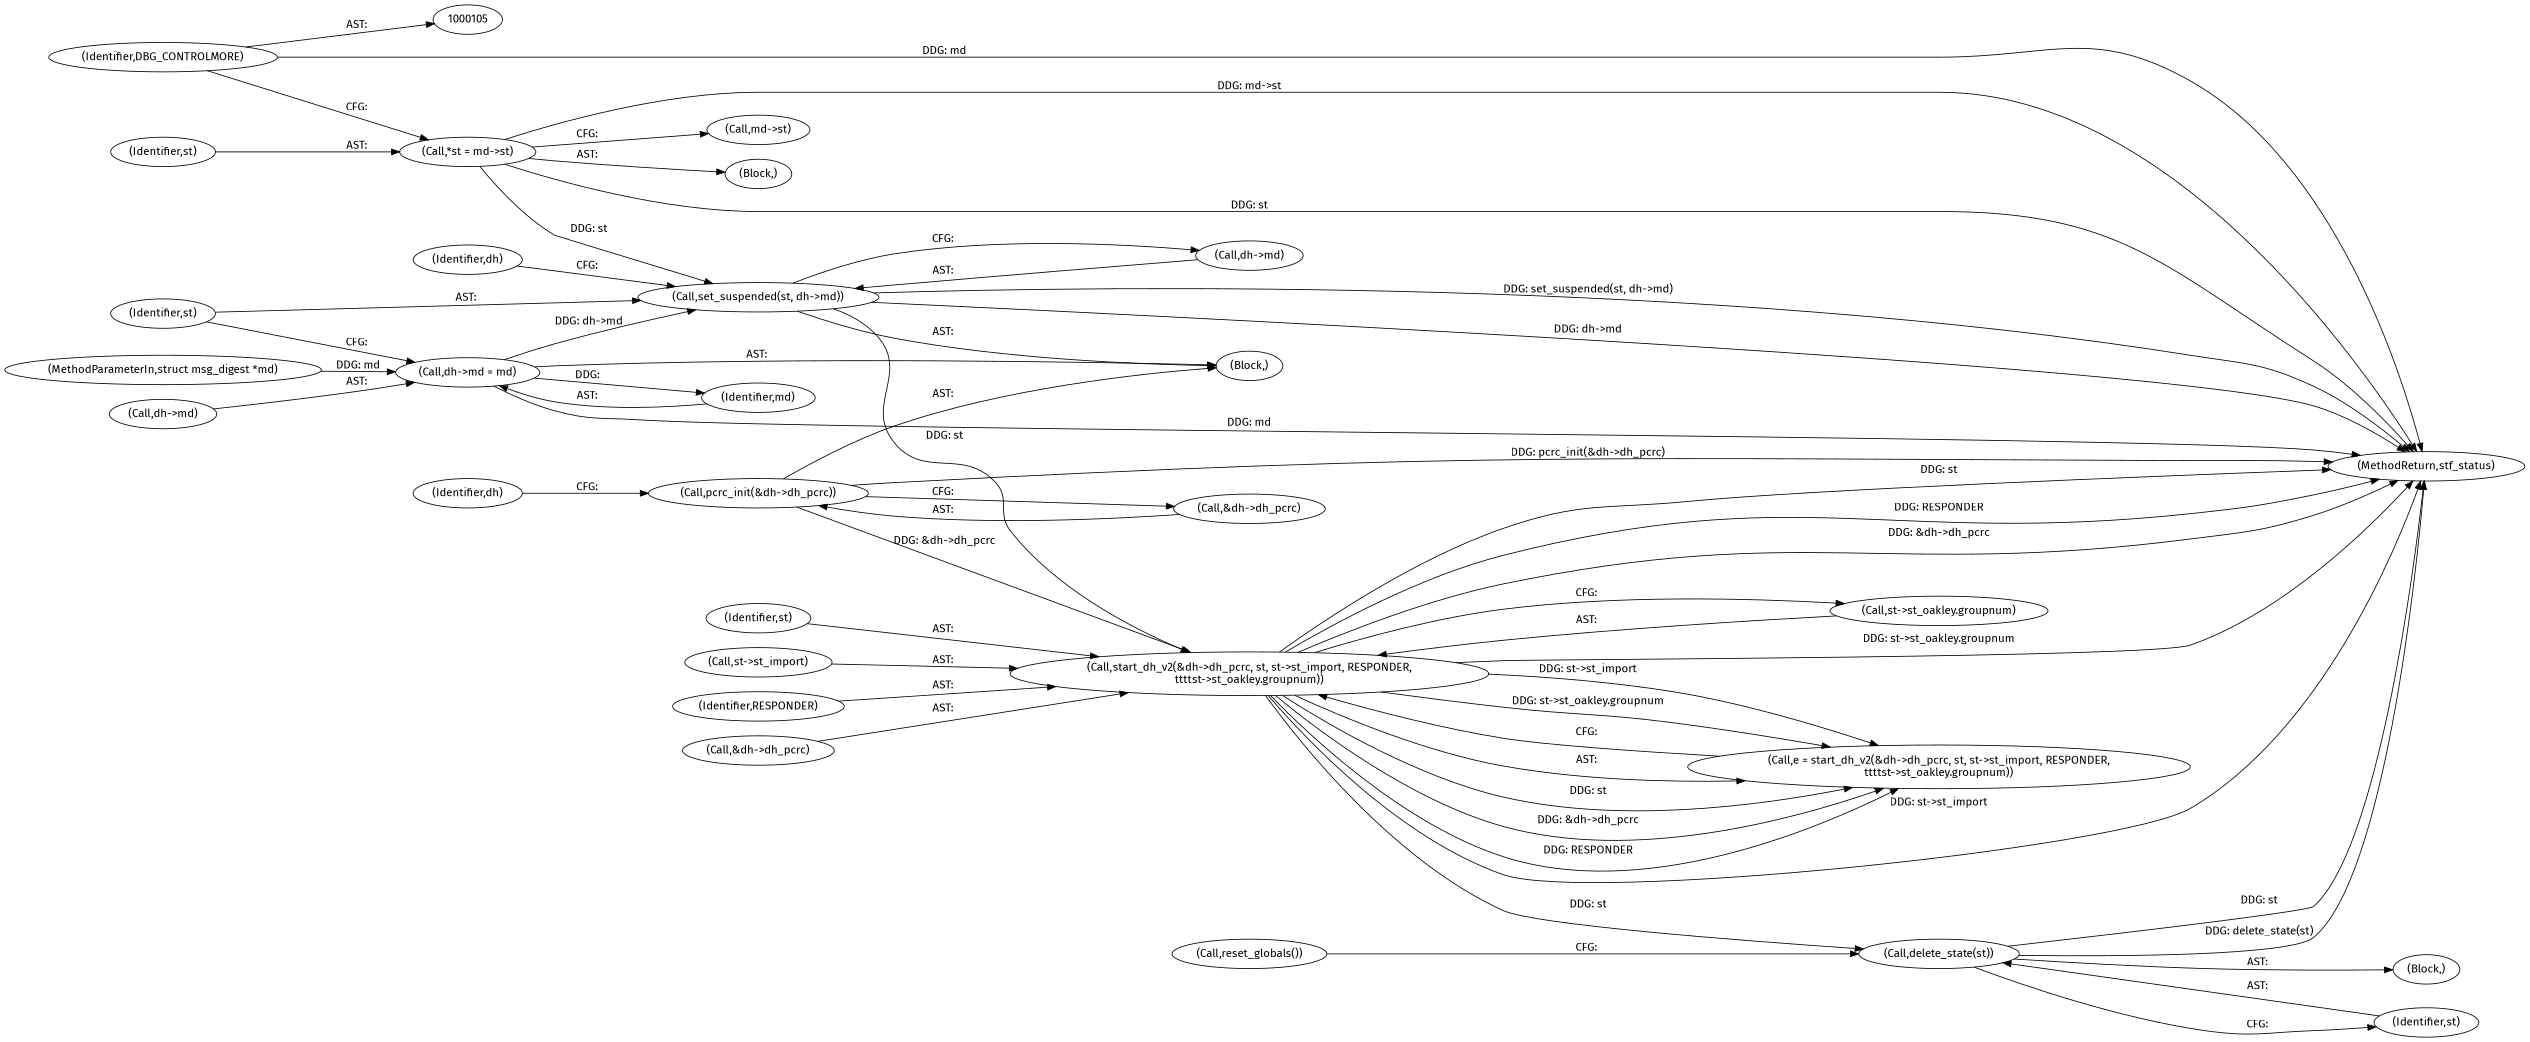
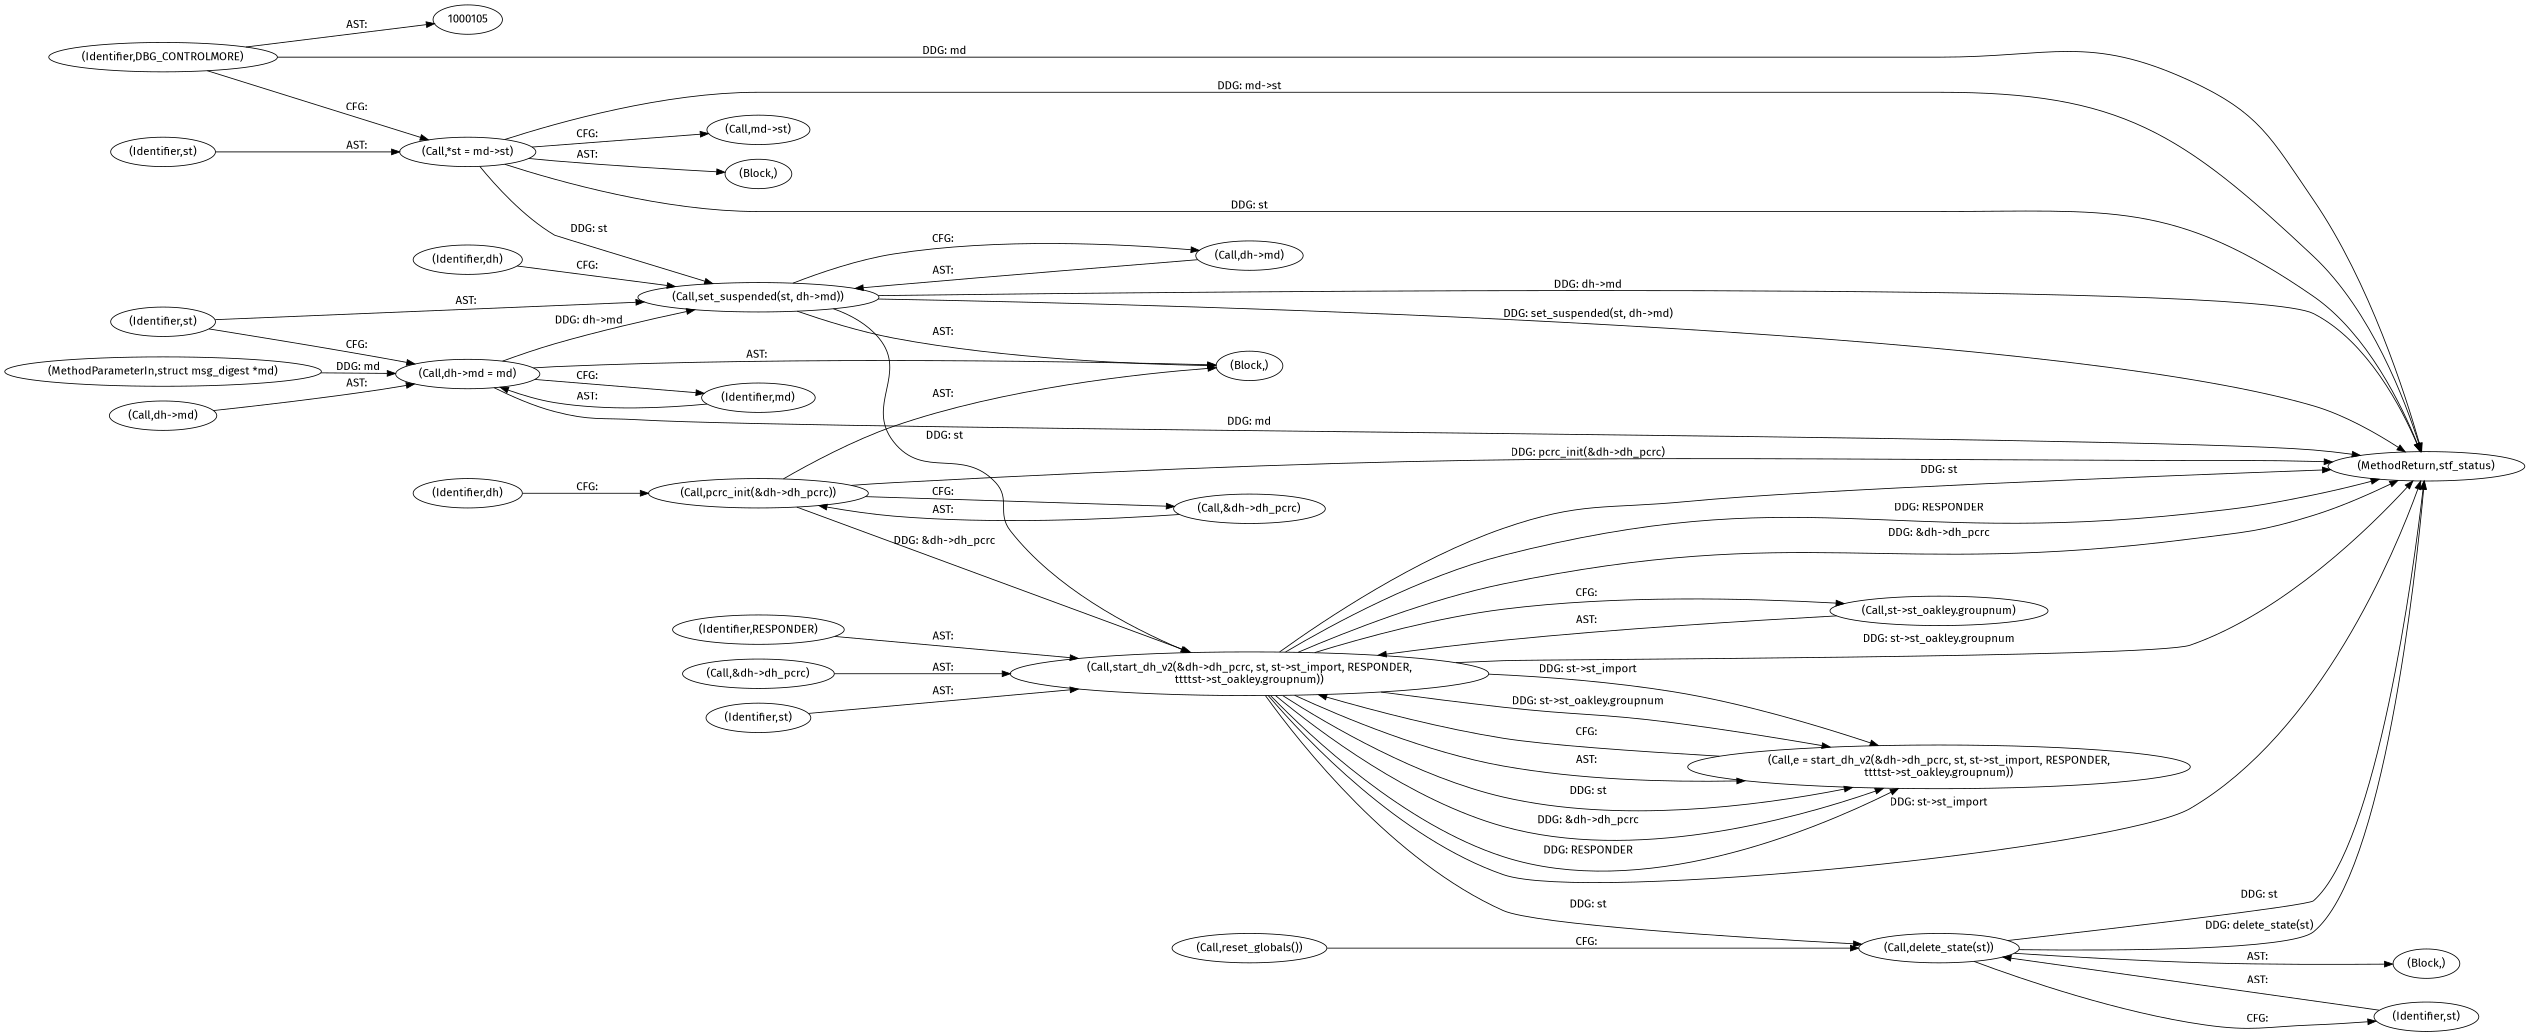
(589, 375) -> (589, 376)
(758, 662) -> none
